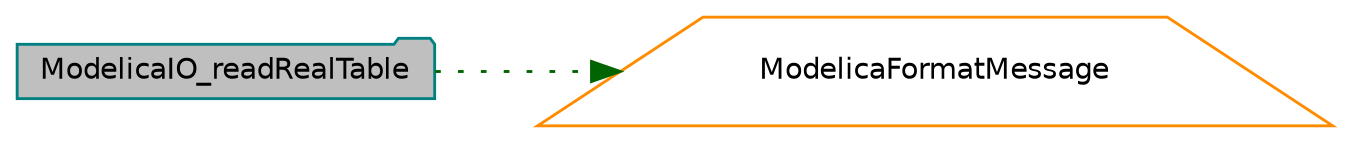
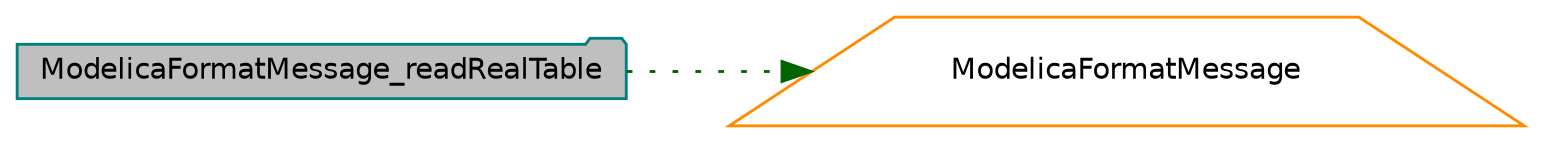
(226, 71) -> (322, 71)
